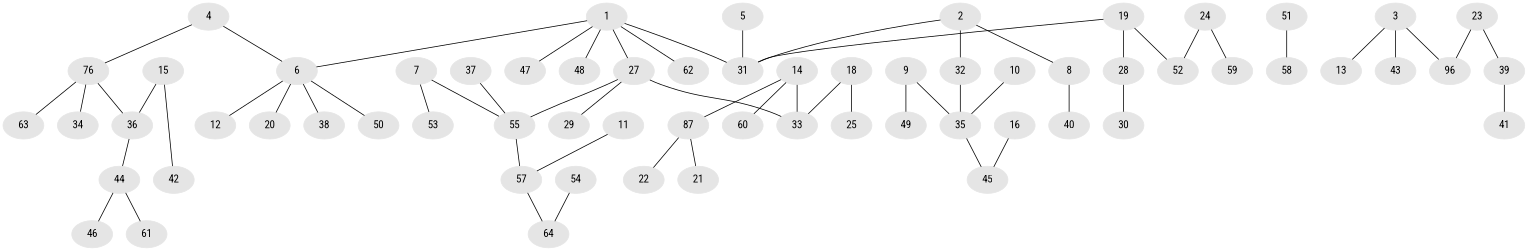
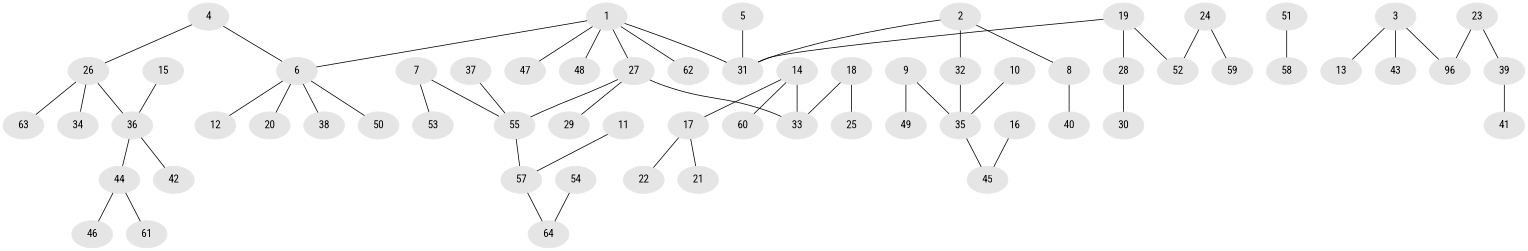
(88, 71) -> (88, 71)
(168, 125) -> (153, 153)
(688, 125) -> (688, 125)
